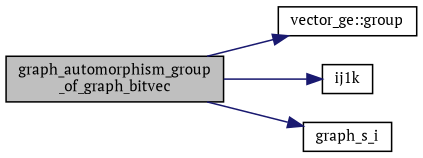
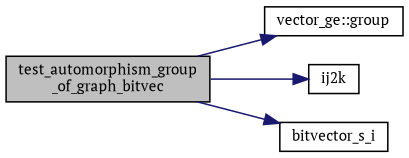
(115, 79) -> (108, 79)
(348, 79) -> (334, 79)
(348, 137) -> (334, 137)
